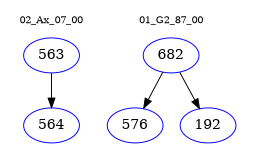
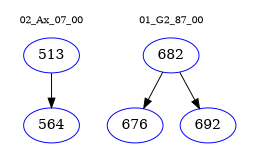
(52, 55) -> (52, 55)
(135, 125) -> (135, 125)
(208, 125) -> (208, 125)
